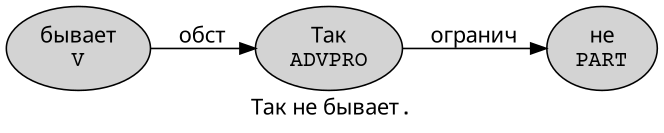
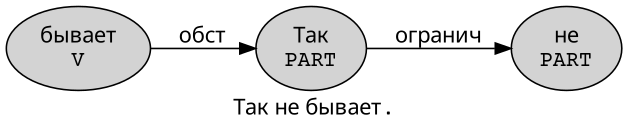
(329, 48) -> (311, 48)
